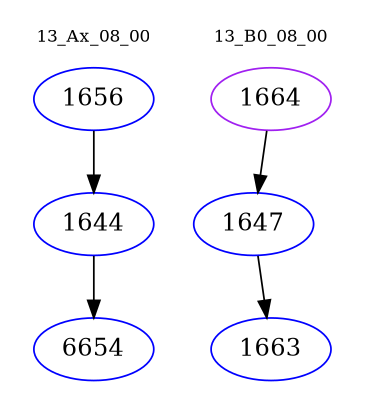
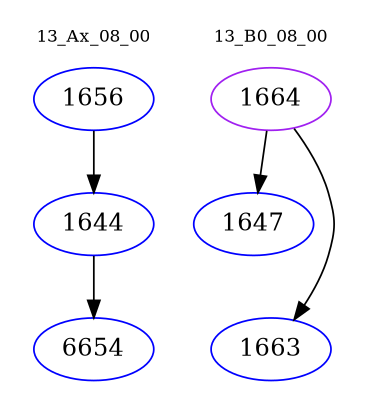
(261, 278) -> (333, 215)
